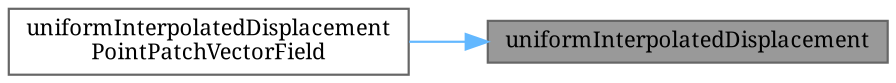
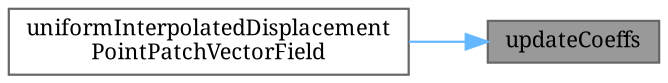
(688, 42) -> (573, 42)
